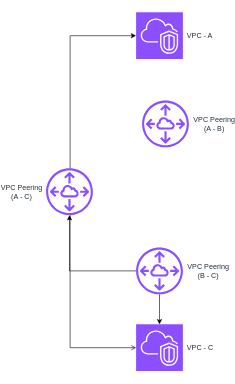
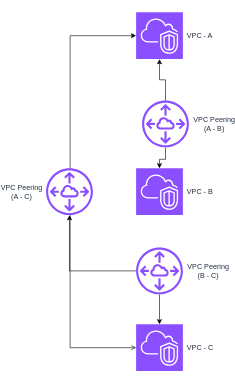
none -> (164, 80)
none -> (165, 158)
none -> (159, 192)
